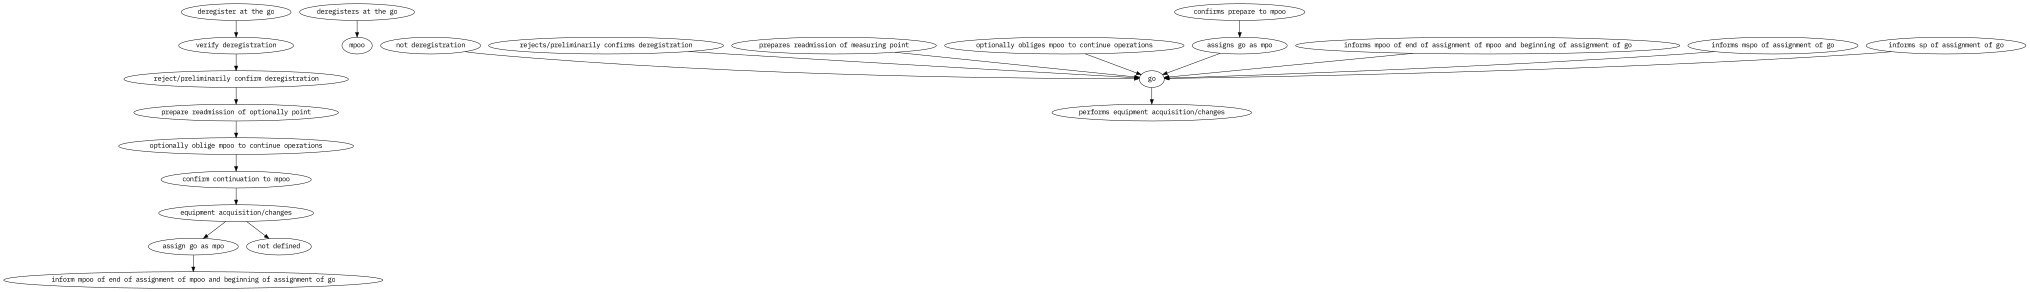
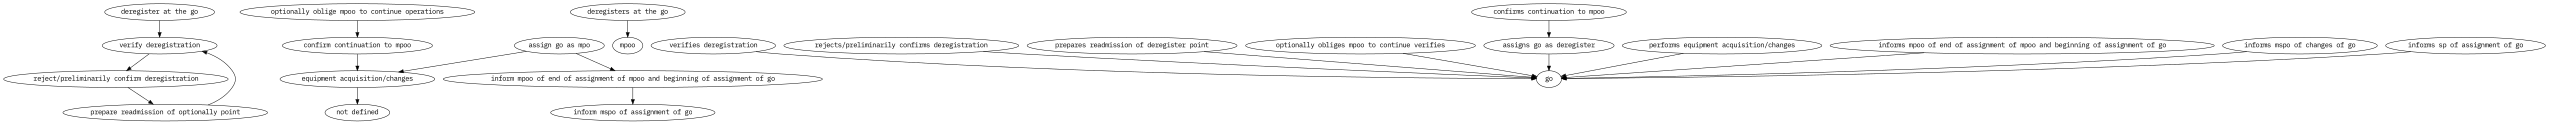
(1240, 12) -> (1549, 12)
(431, 46) -> (713, 46)
(834, 46) -> (1132, 46)
(1064, 46) -> (1361, 46)
(1240, 46) -> (1549, 46)
(1773, 46) -> (2300, 46)
(1152, 94) -> (1625, 64)
none -> (633, 113)
(236, 127) -> (235, 78)
(217, 228) -> (465, 61)
